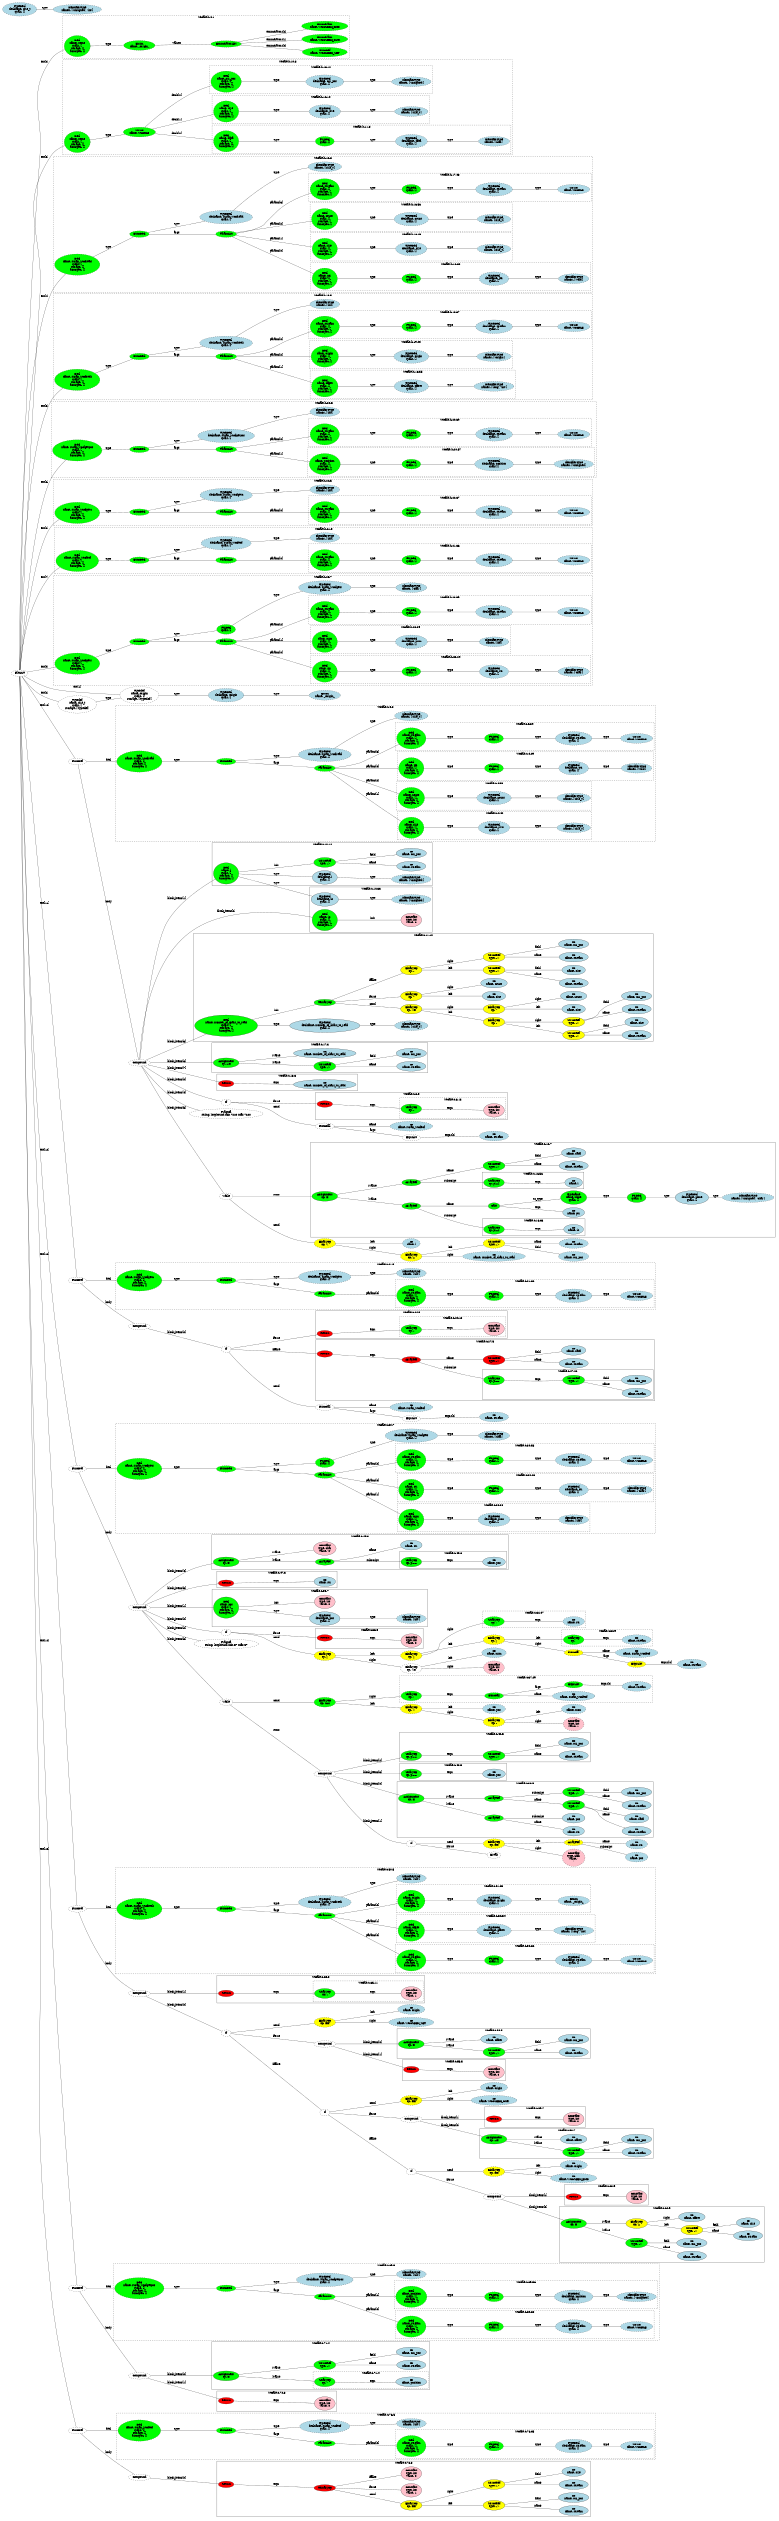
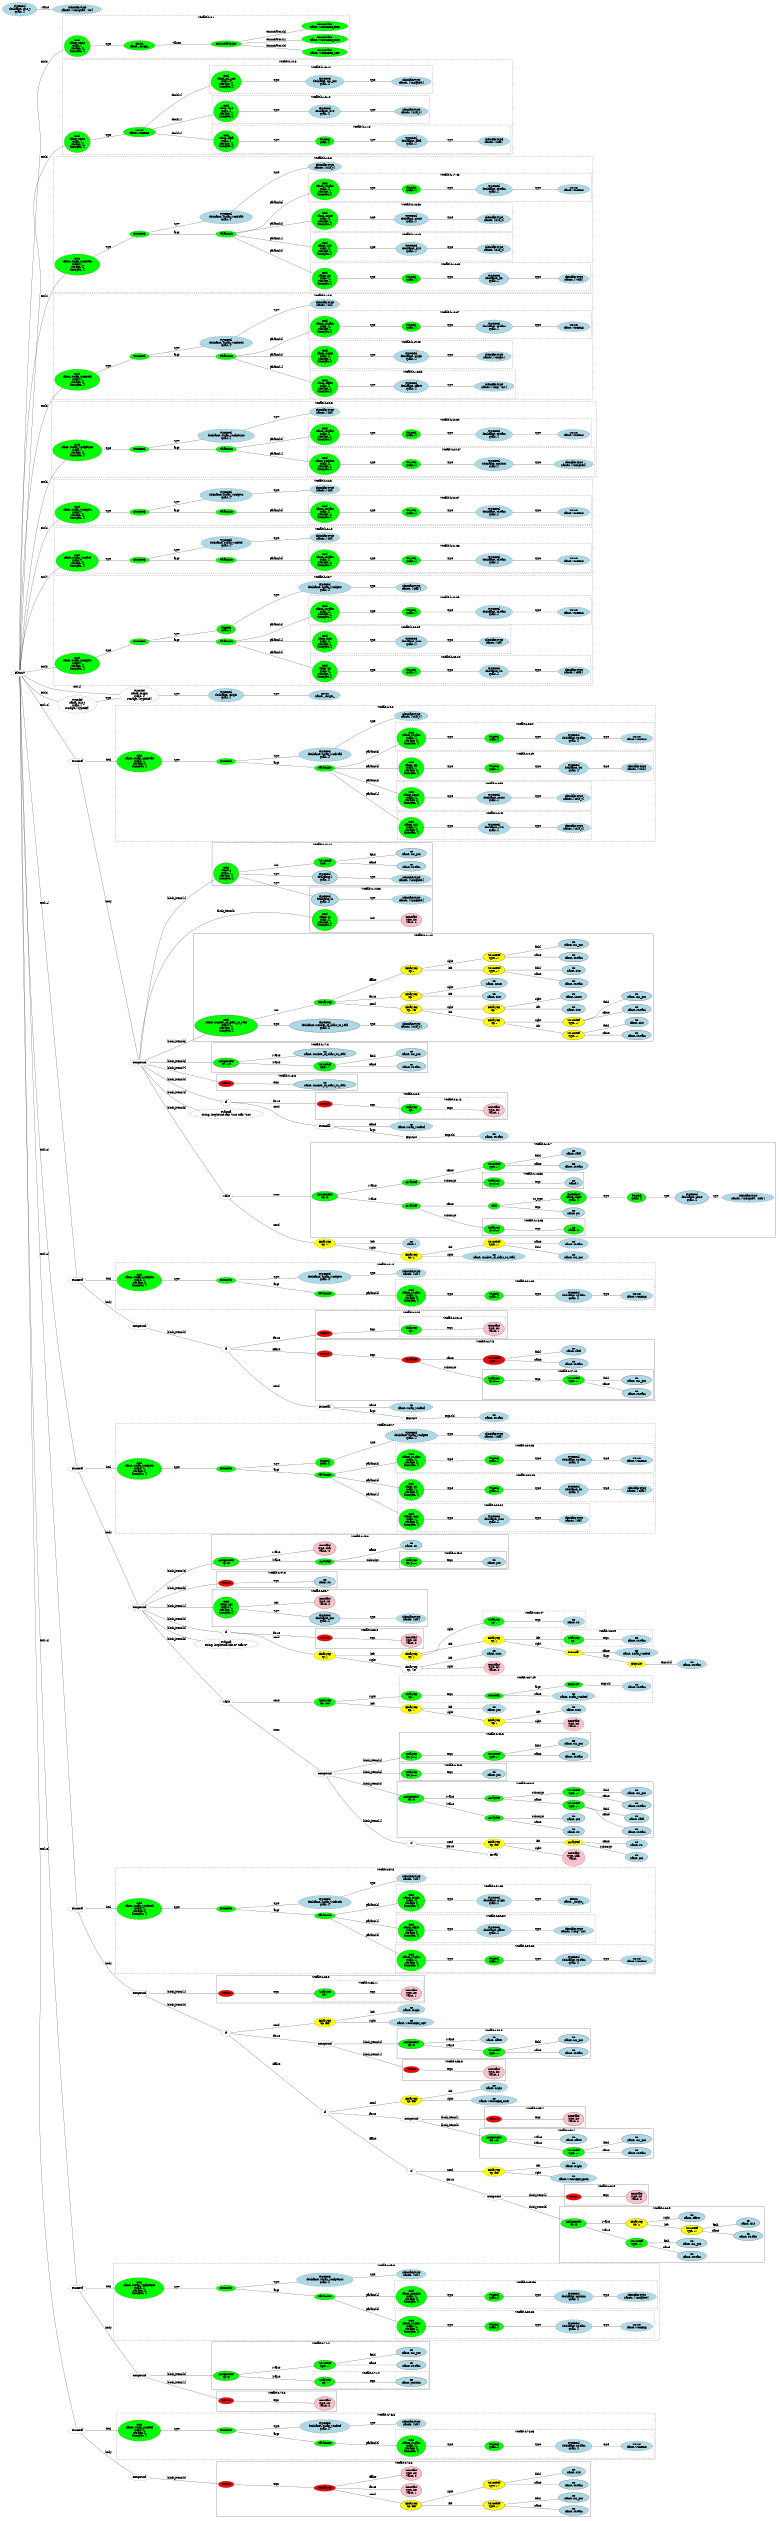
(45, 8) -> (45, 8)
(325, 52) -> (325, 52)
(574, 1229) -> (574, 1229)
